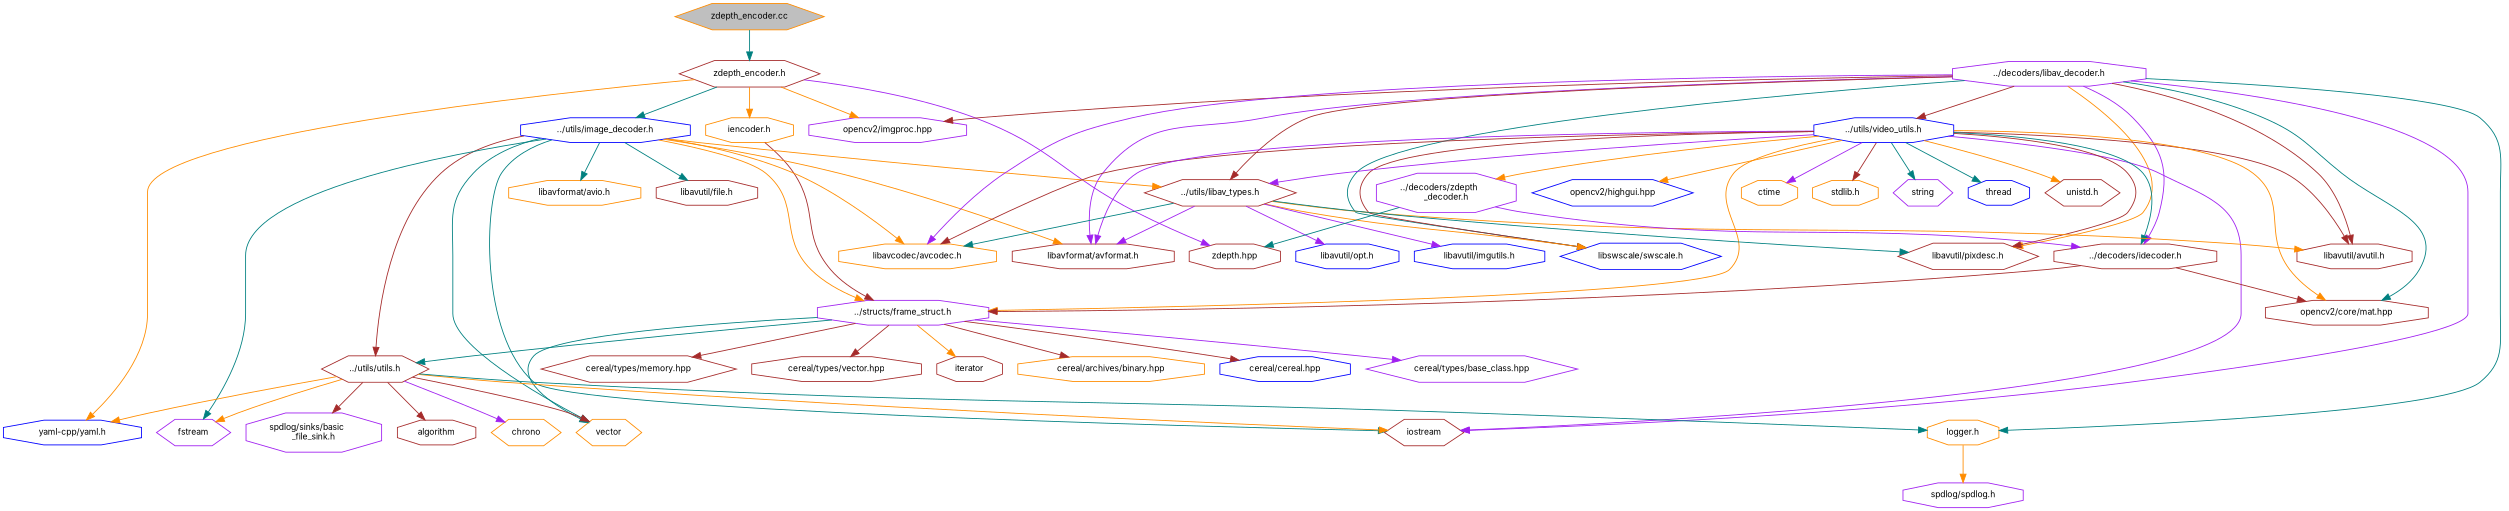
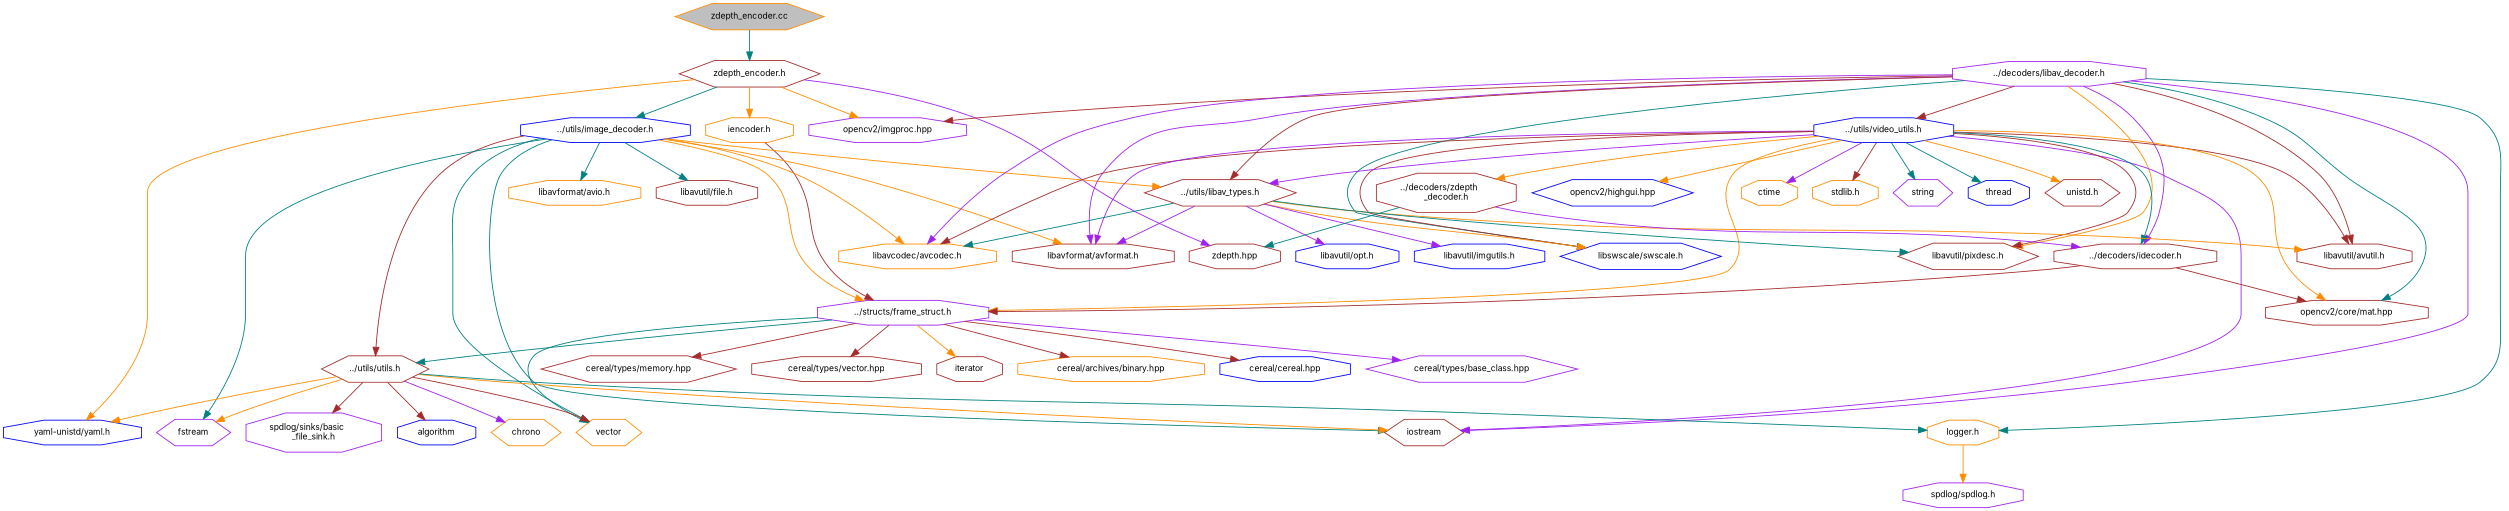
(1446, 193) -> (1446, 193)
(72, 433) -> (72, 433)
(437, 433) -> (437, 433)
